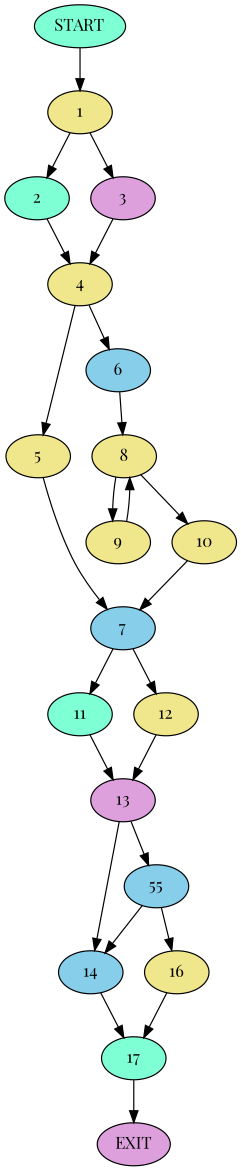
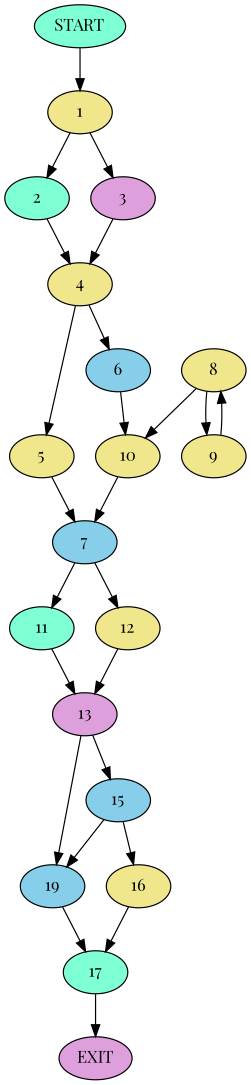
(121, 407) -> (122, 407)
(156, 886) -> (118, 800)
(91, 972) -> (53, 886)
